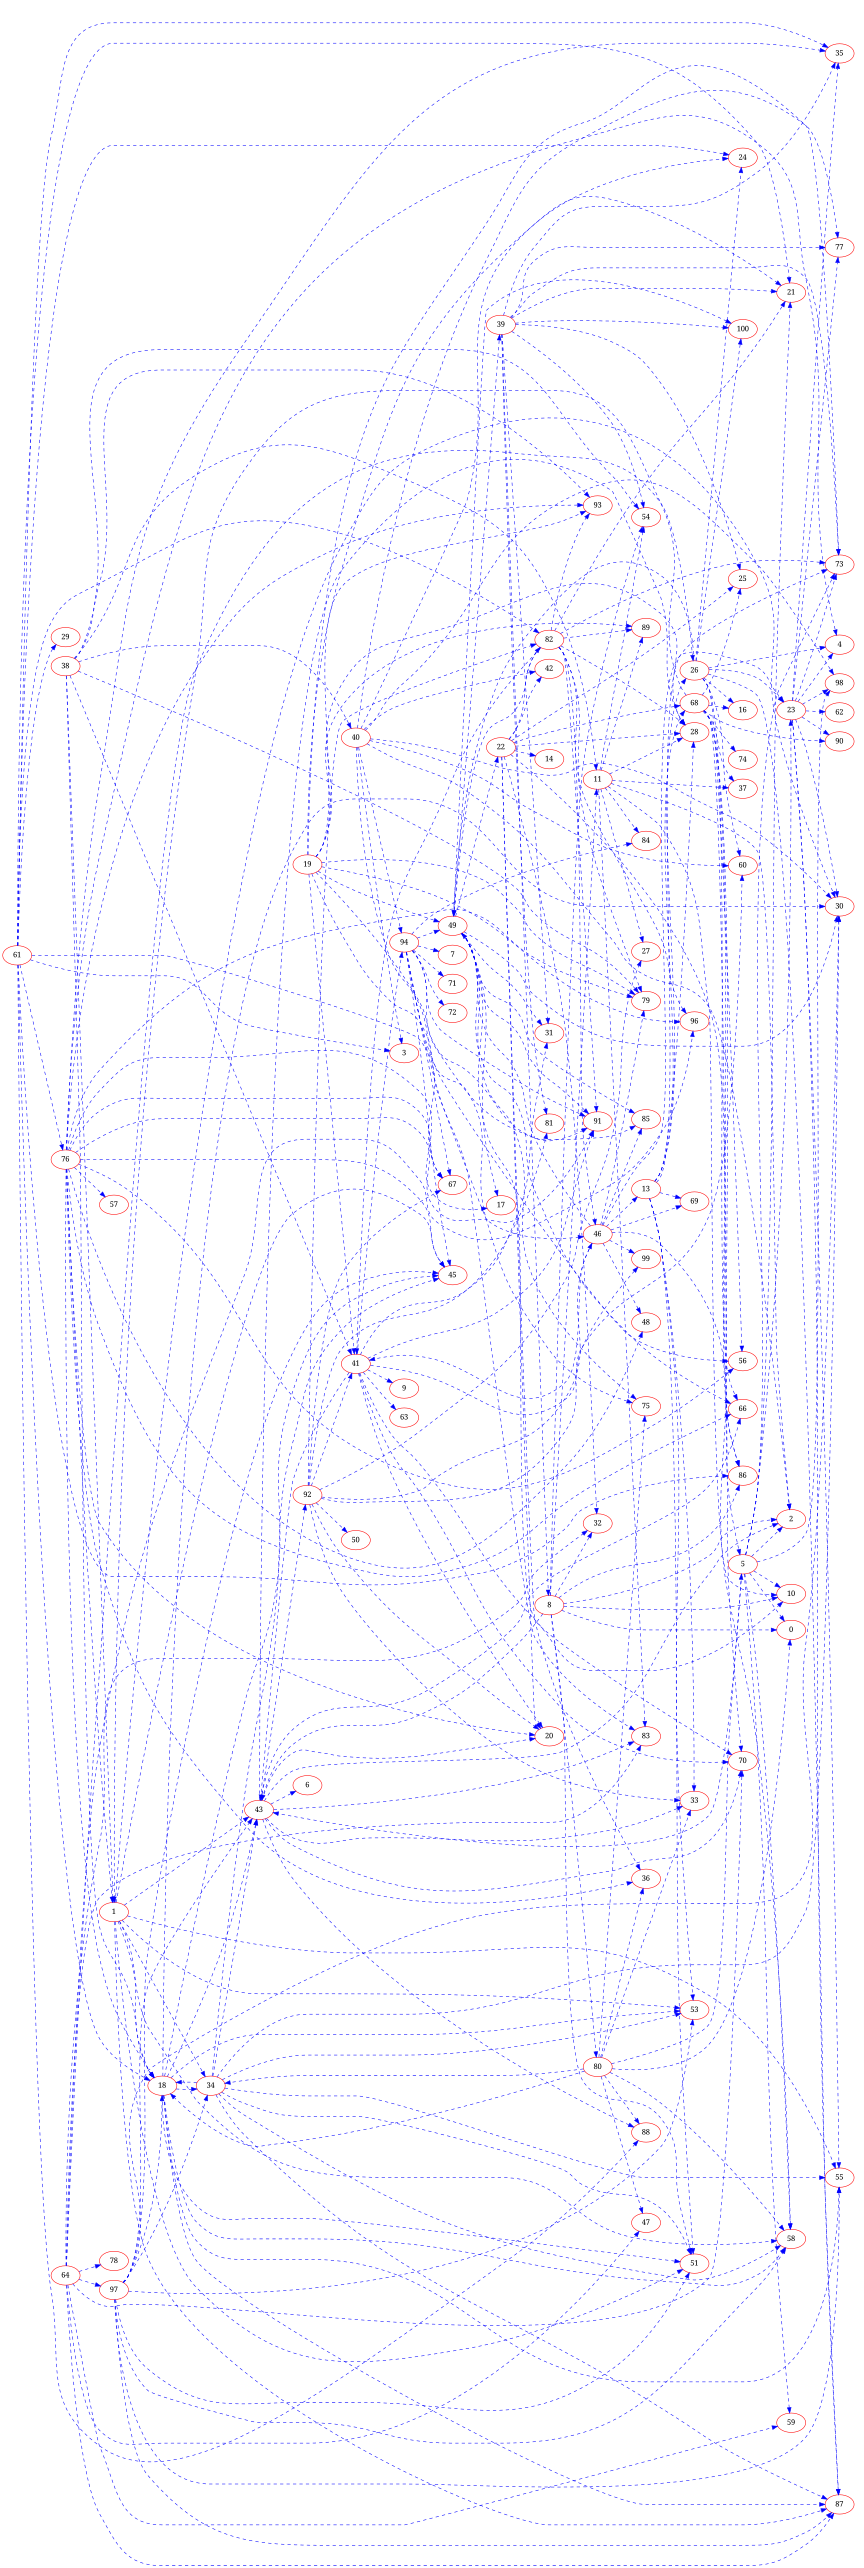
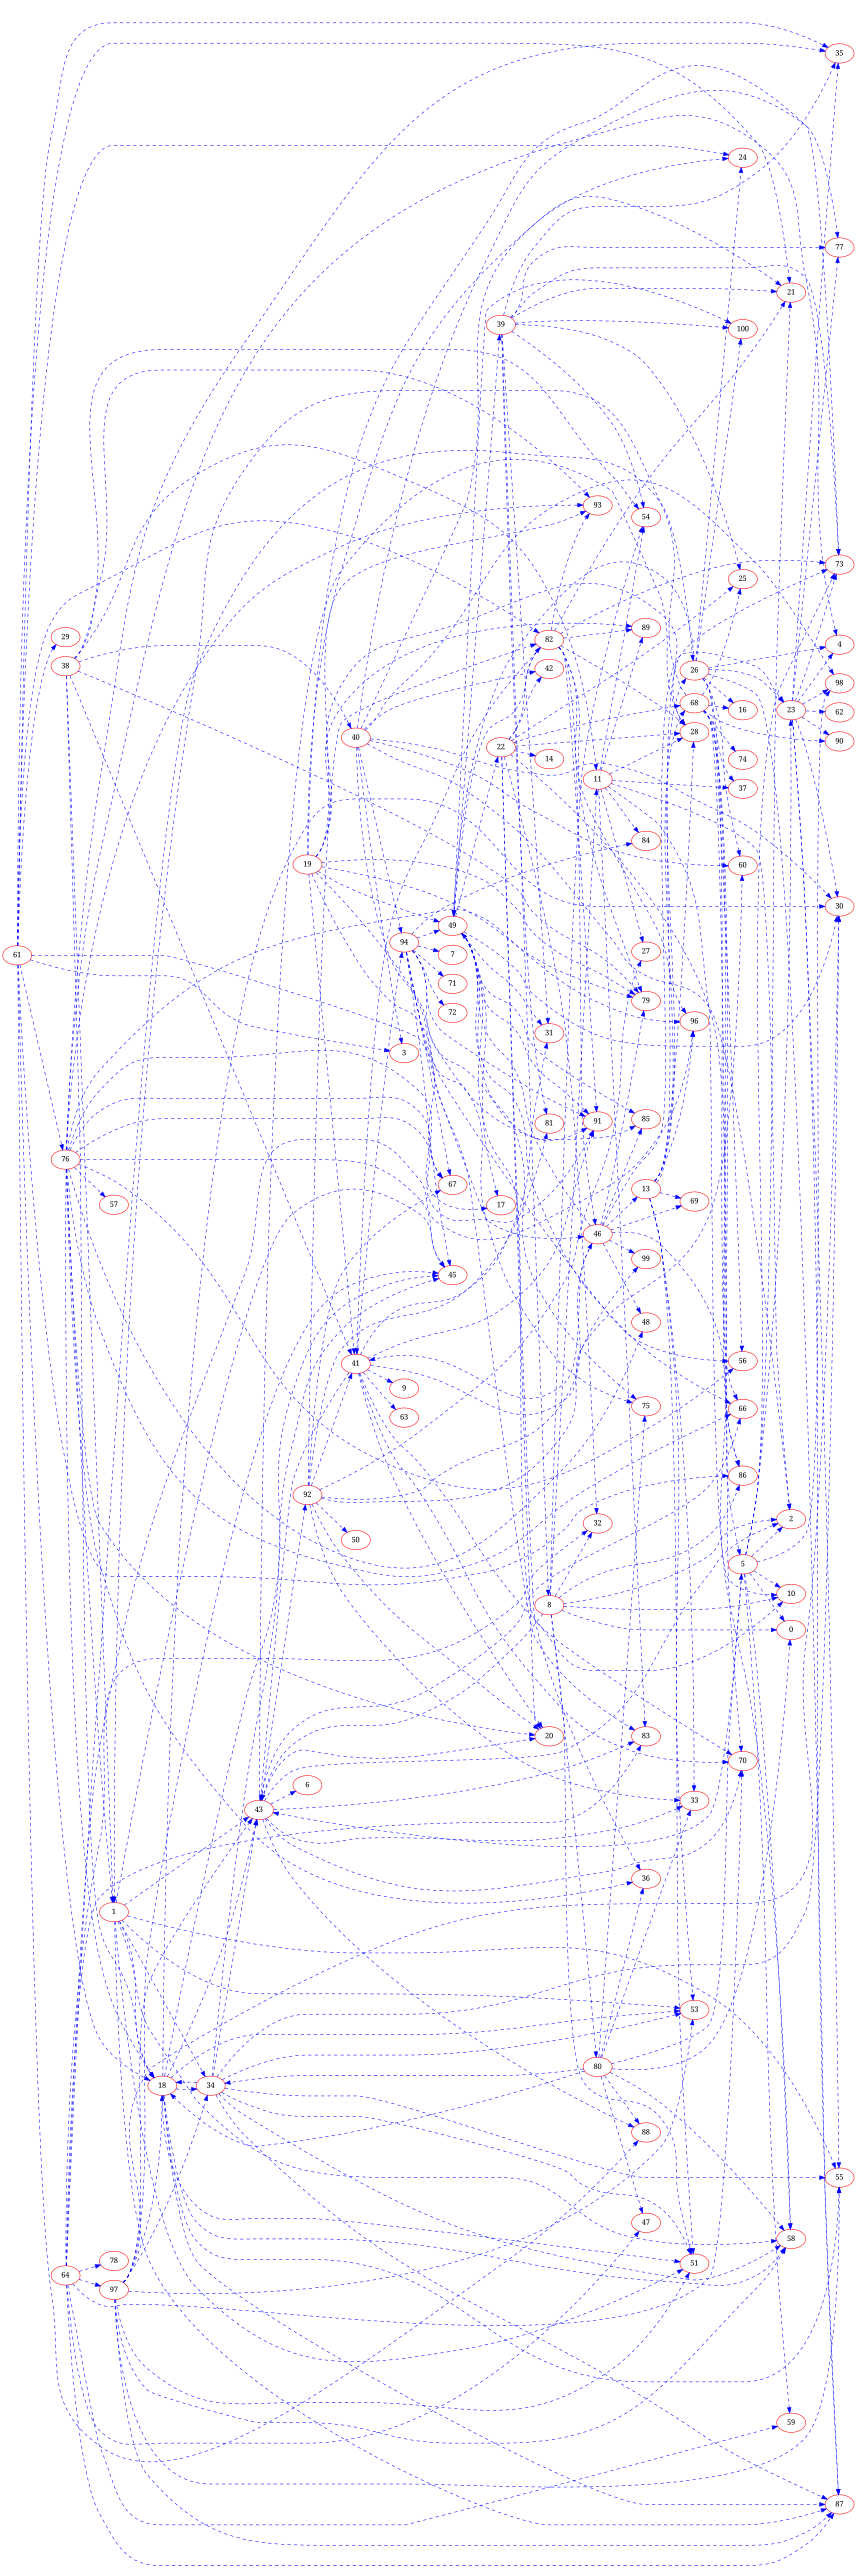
(263, 789) -> none
none -> (681, 1111)
